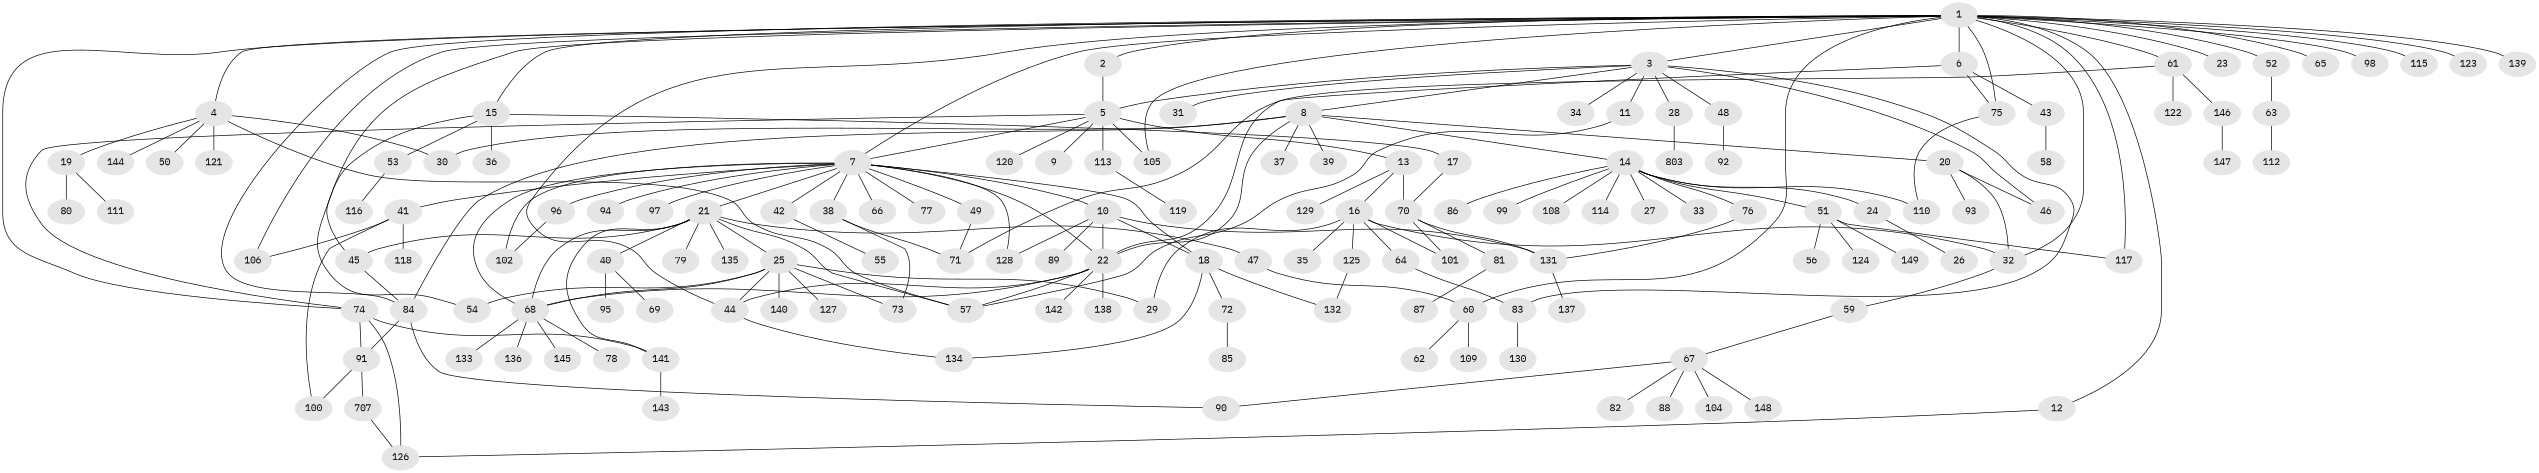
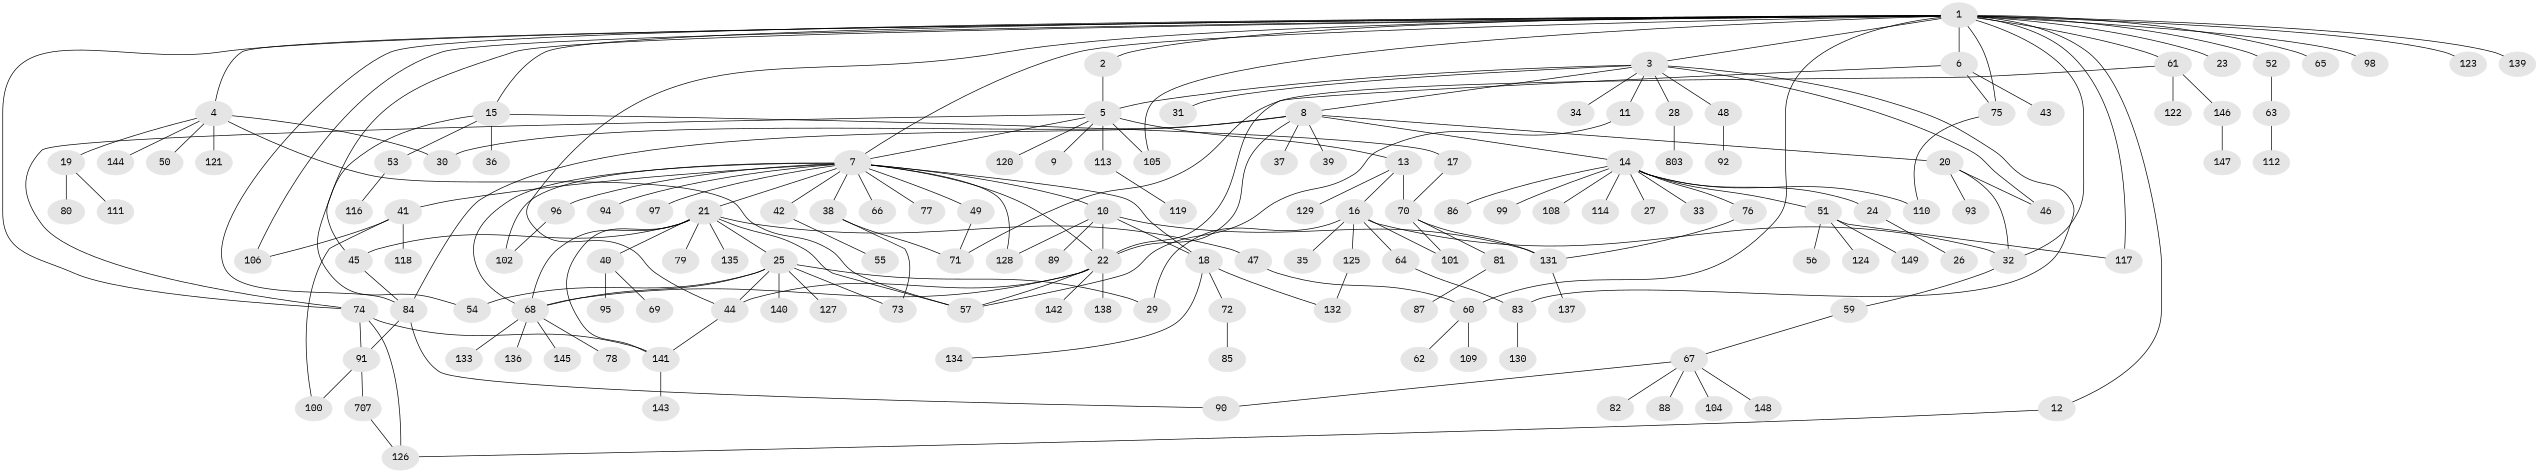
(2419, 64) -> none
(2046, 163) -> none
(839, 343) -> (695, 335)
